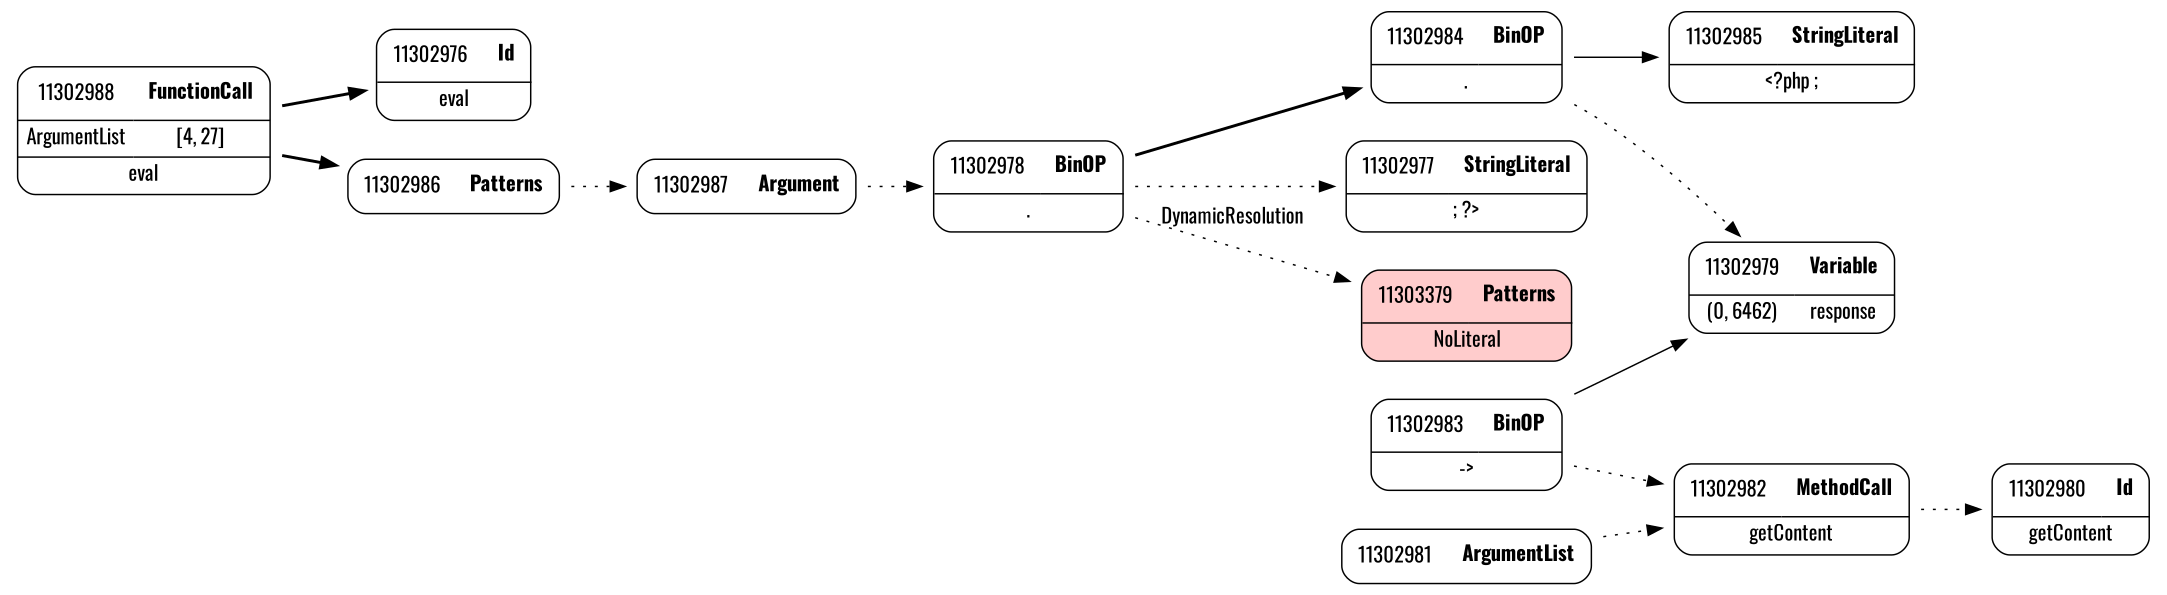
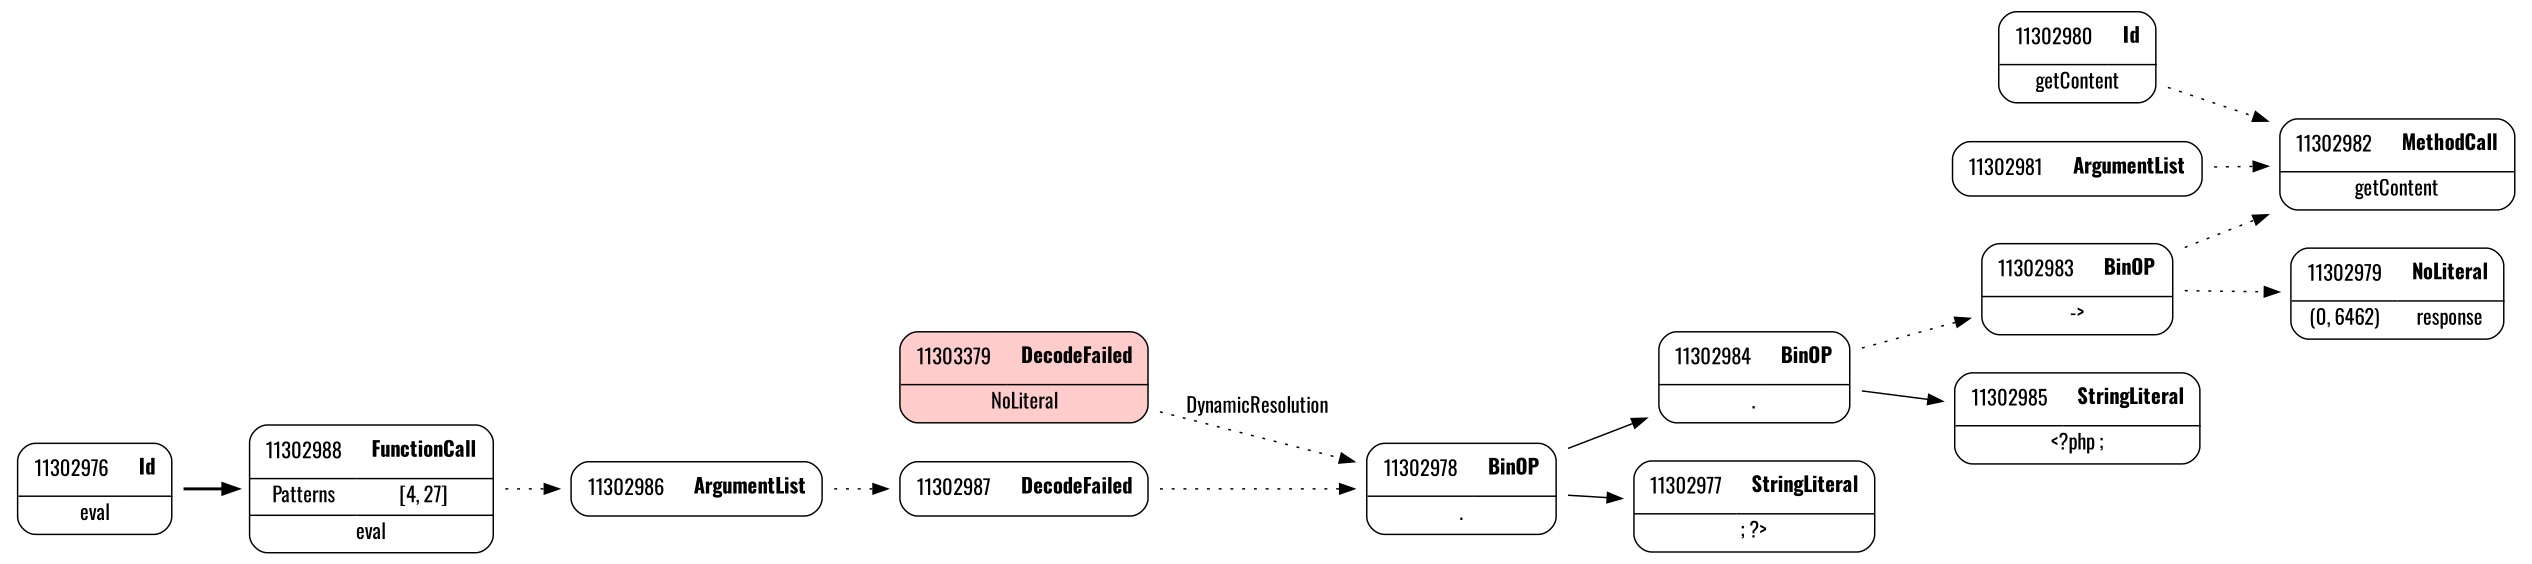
(316, 100) -> (203, 489)
(1240, 124) -> (1600, 436)
(76, 138) -> (304, 496)
(302, 159) -> (525, 489)
(1655, 160) -> (1909, 335)
(506, 185) -> (750, 487)
(799, 185) -> (1077, 487)
(1227, 186) -> (1588, 496)
(1235, 247) -> (1250, 435)
(1844, 267) -> (2450, 273)
(1519, 295) -> (1077, 357)
(1624, 370) -> (2224, 291)
(1943, 509) -> (2211, 102)
